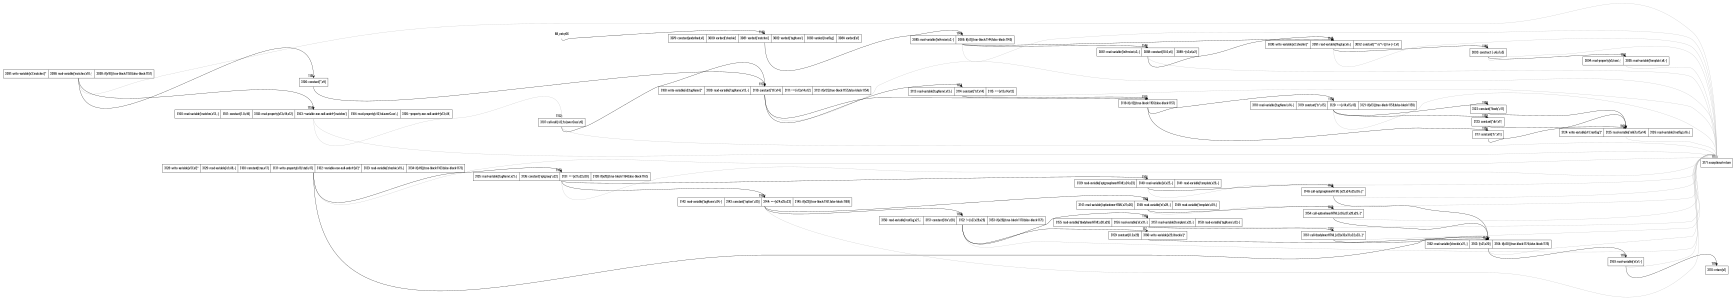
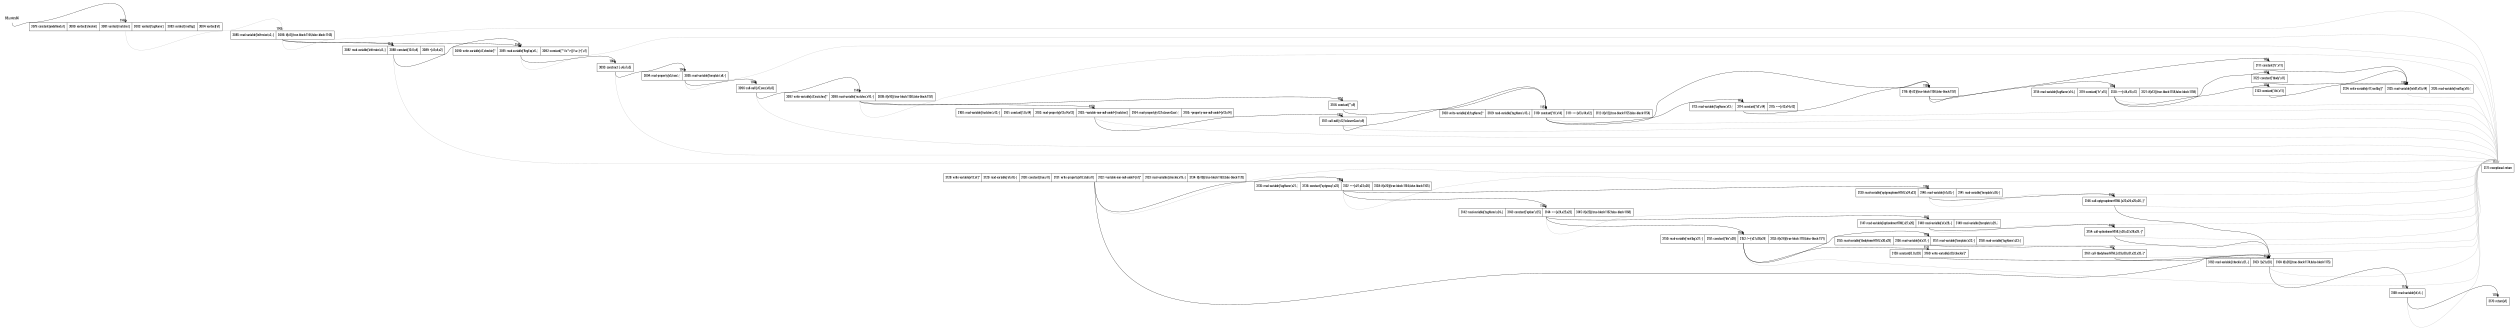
(854, 50) -> (200, 34)
none -> (756, 88)
(434, 120) -> (1215, 119)
